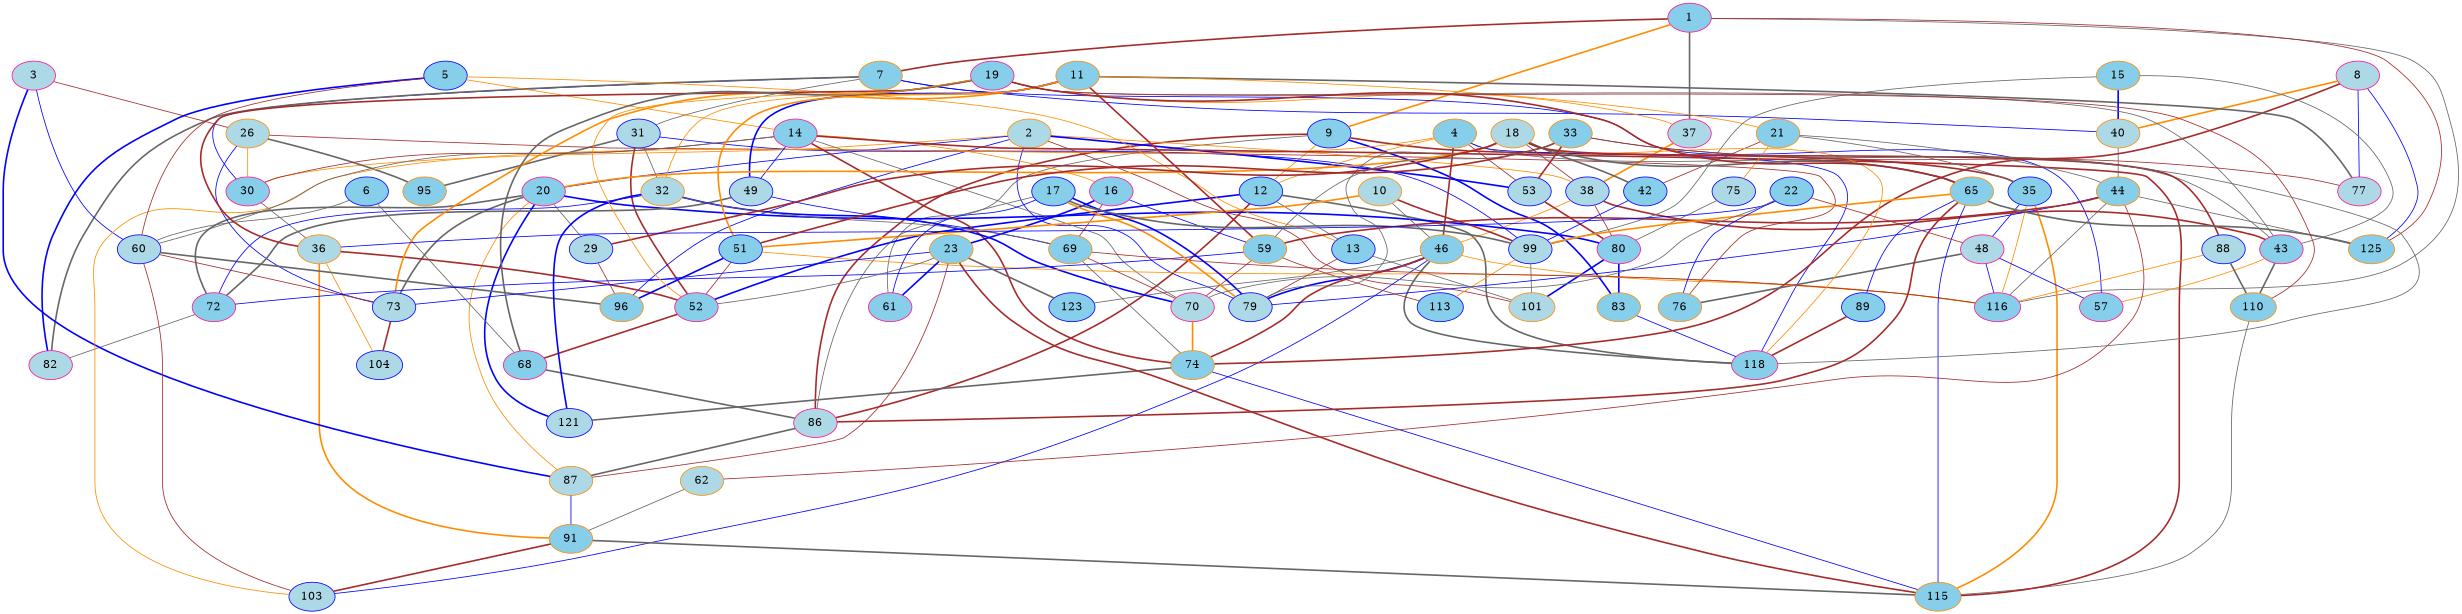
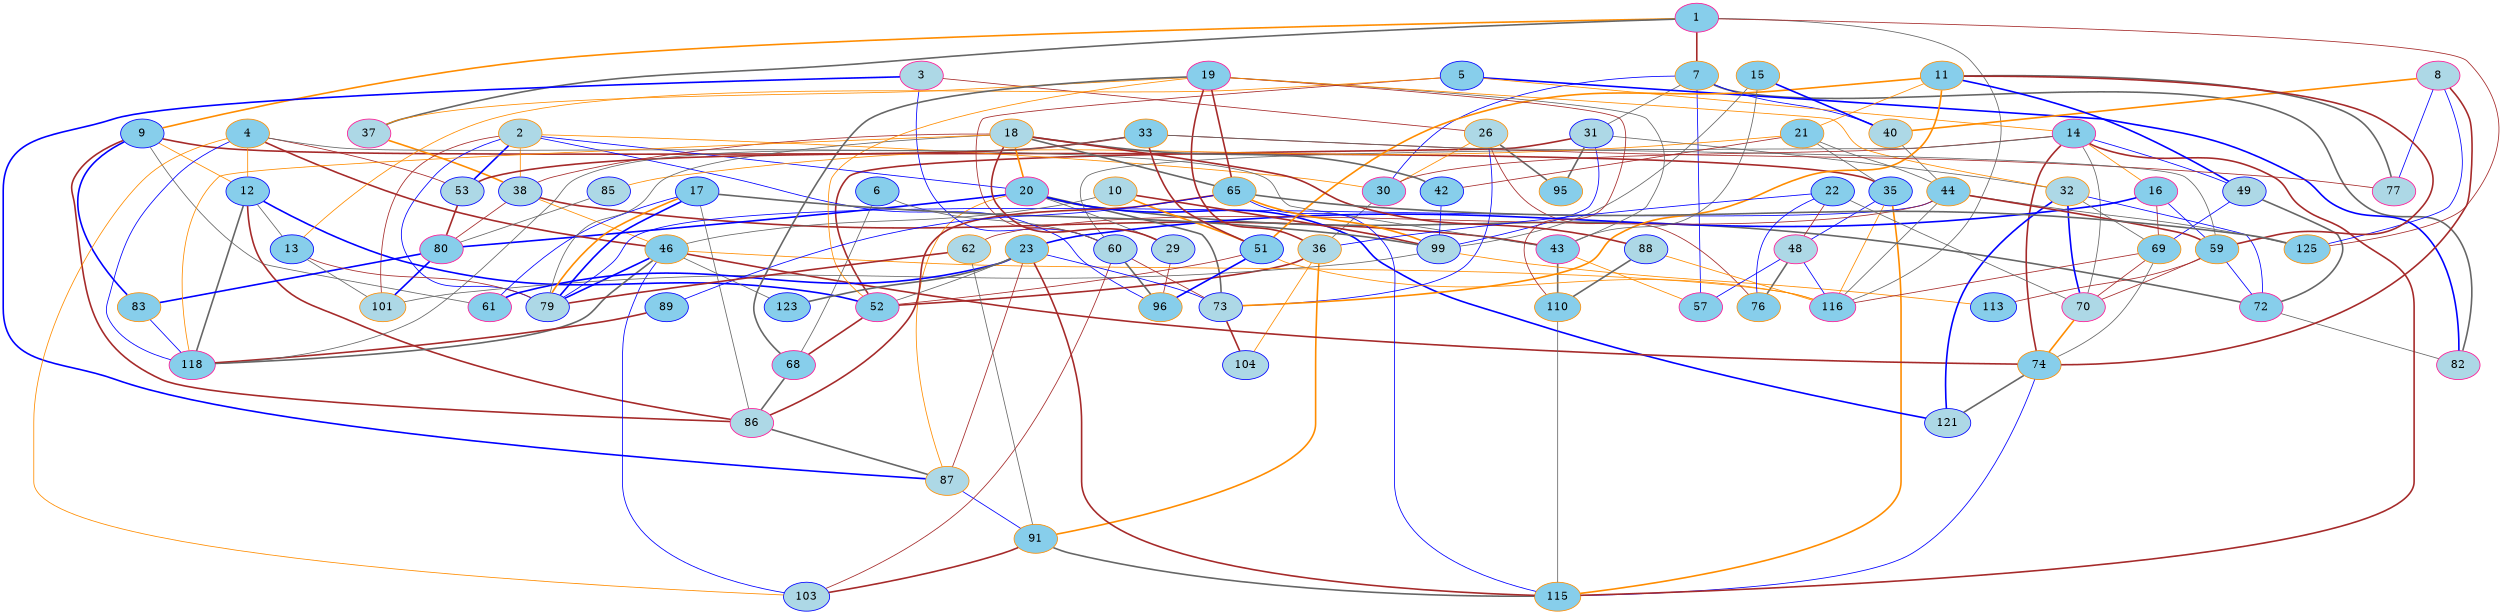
(1734, 191) -> (609, 191)
none -> (805, 270)
